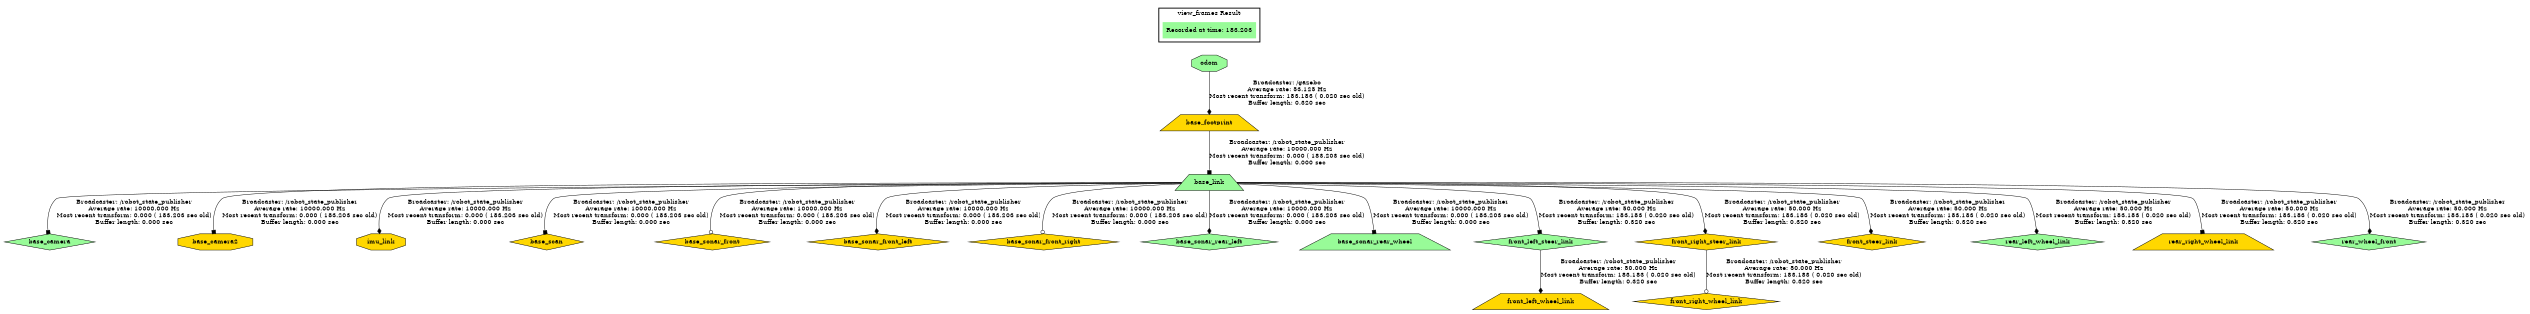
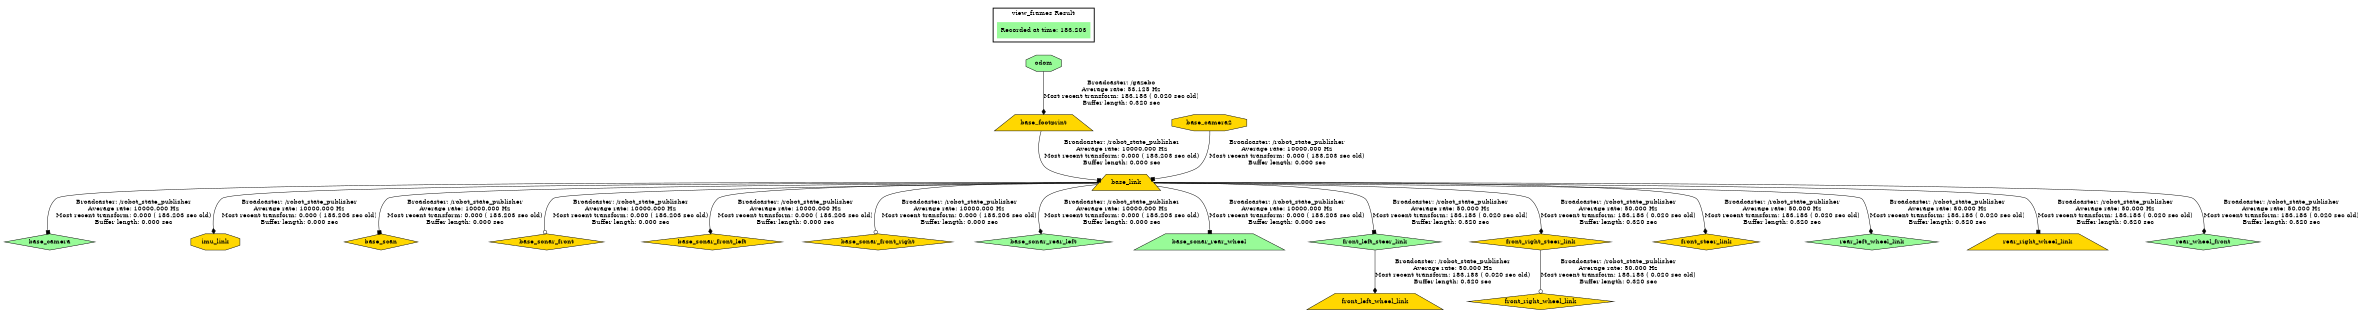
(1209, 182) -> (1126, 182)
(685, 184) -> (1196, 169)
